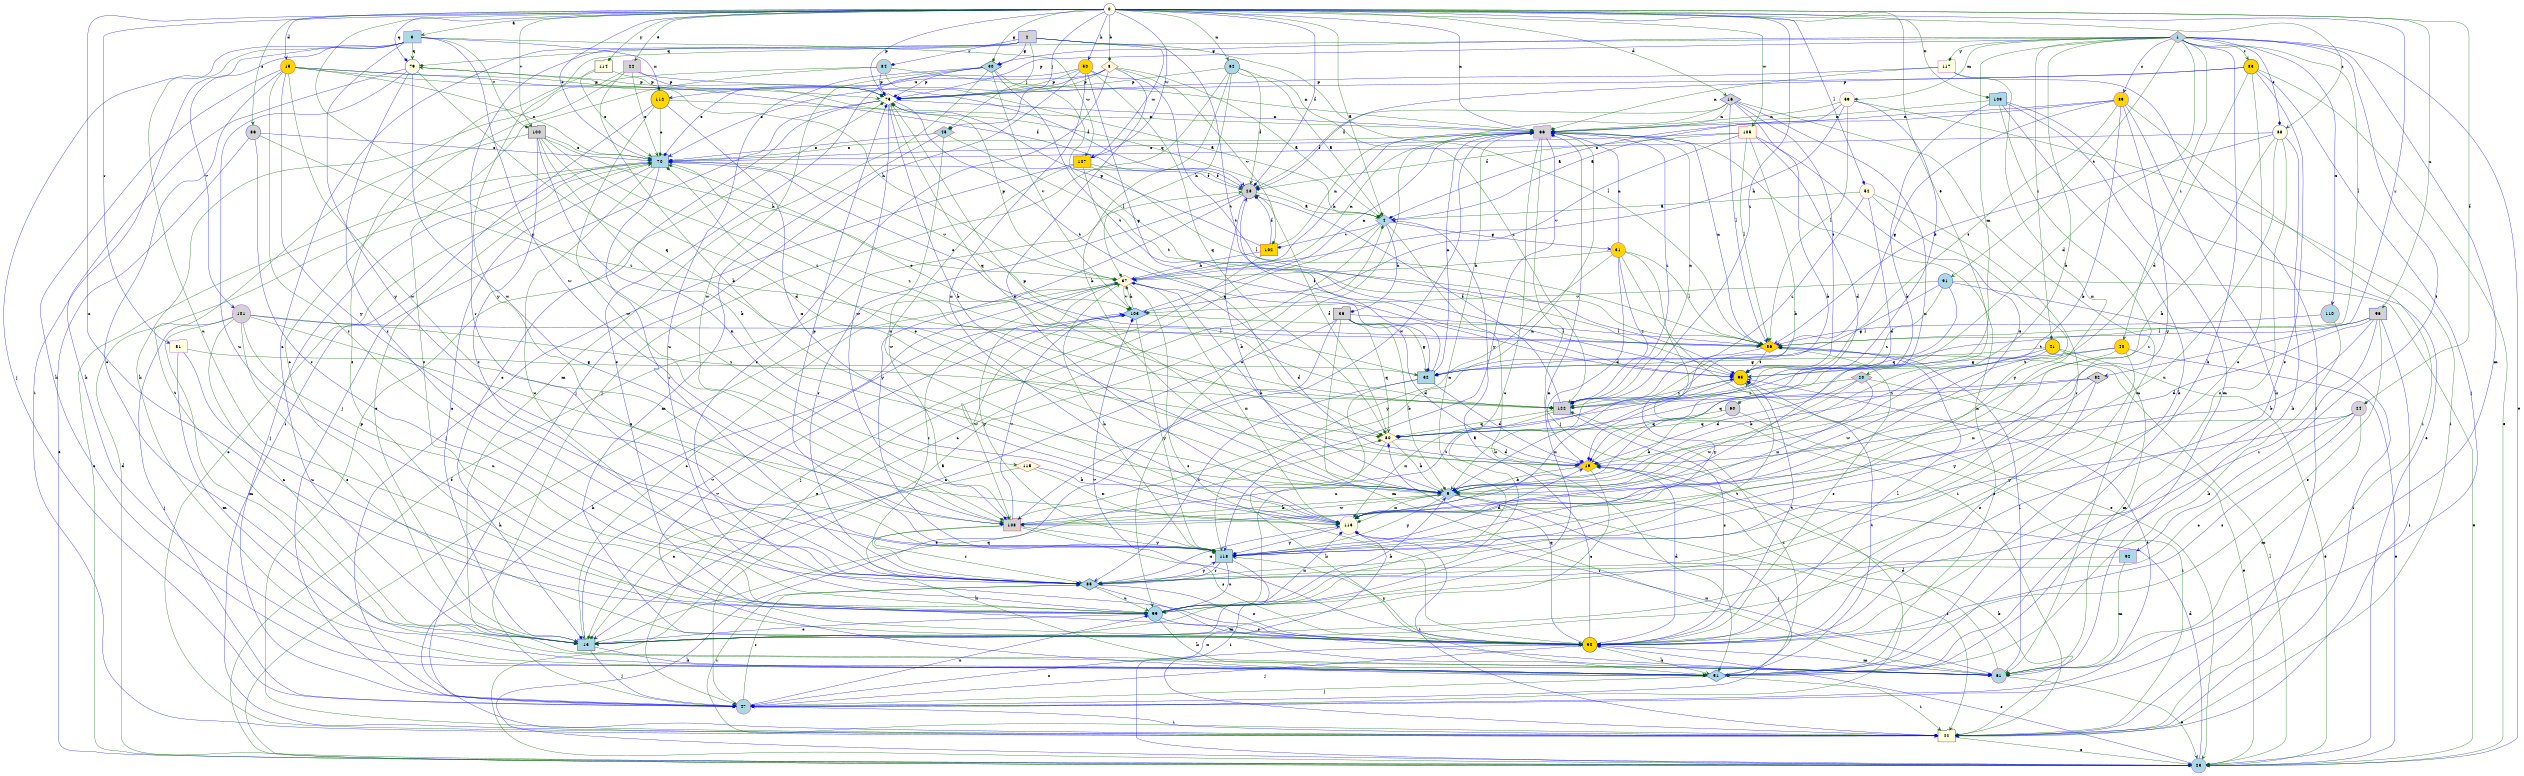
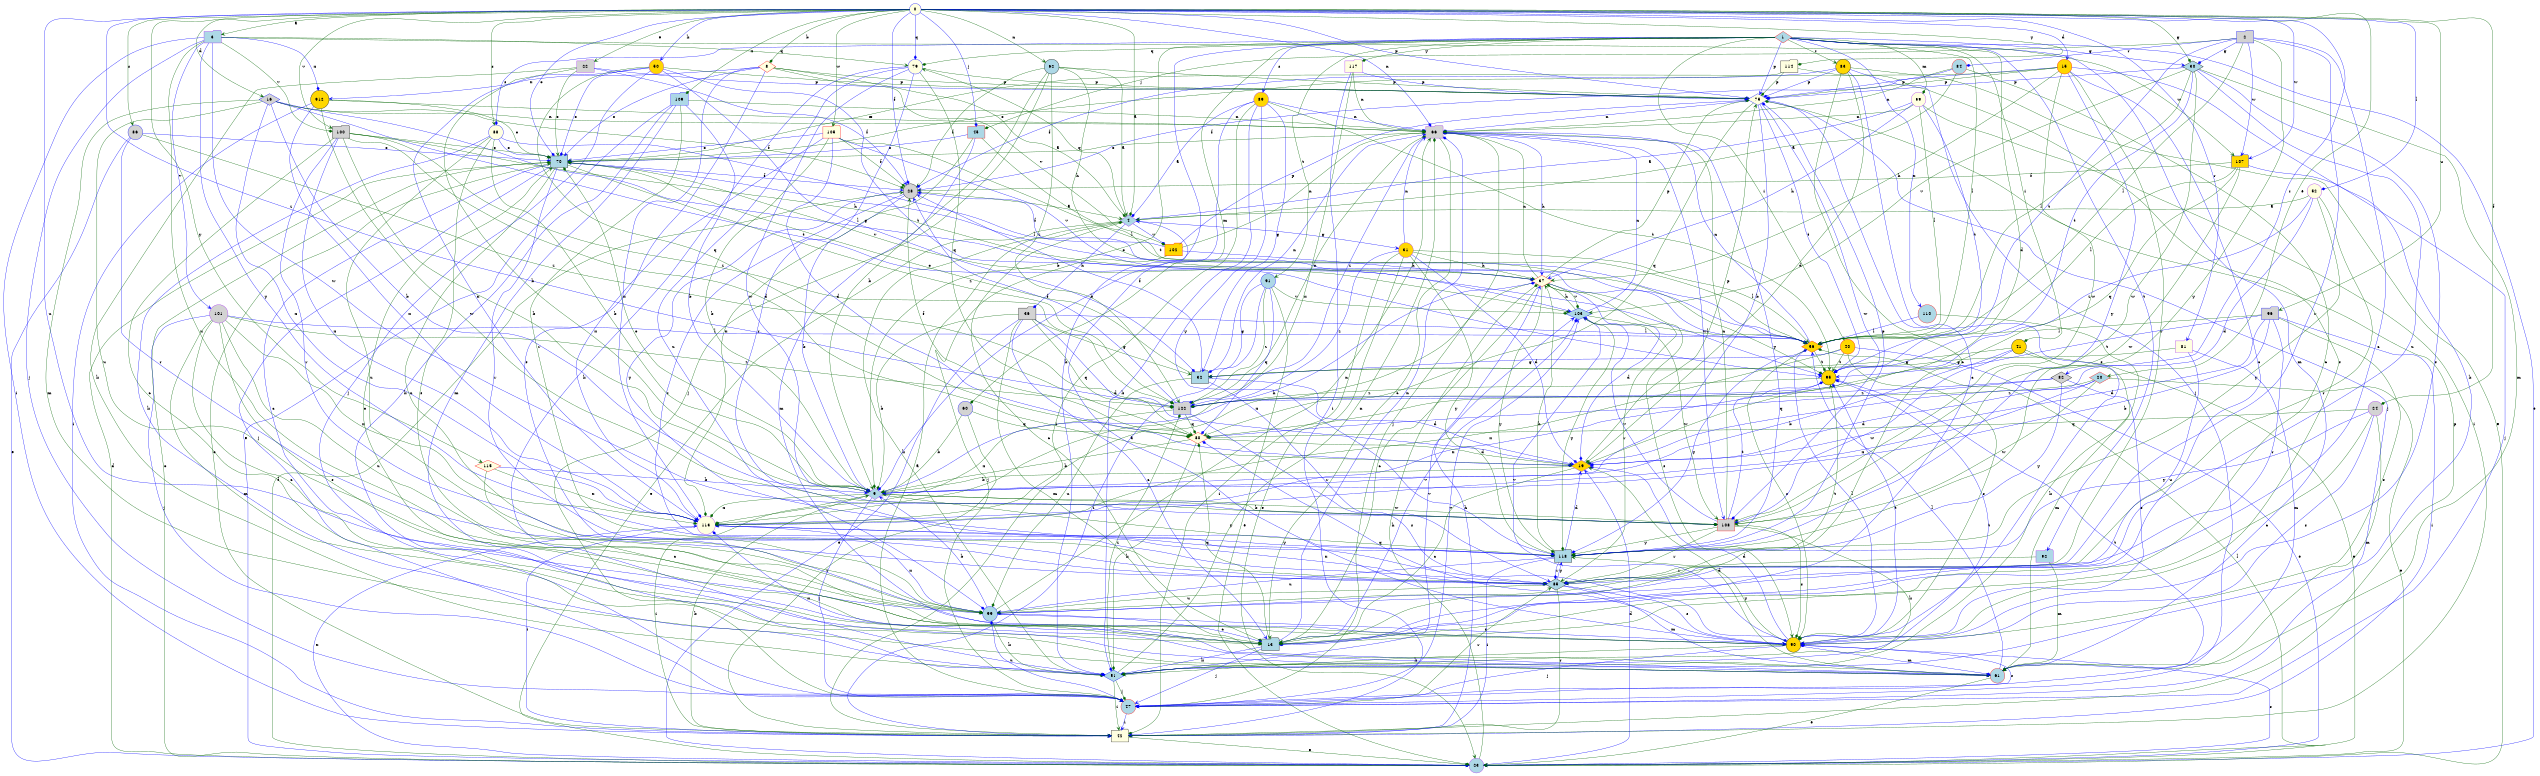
(660, 99) -> (320, 99)
(944, 132) -> (976, 132)
(1827, 338) -> (1275, 245)
(175, 393) -> (150, 393)
(632, 549) -> none
none -> (1440, 613)
(1102, 724) -> (1510, 727)
